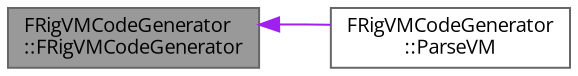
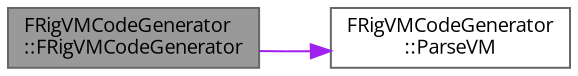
(305, 24) -> (285, 51)
